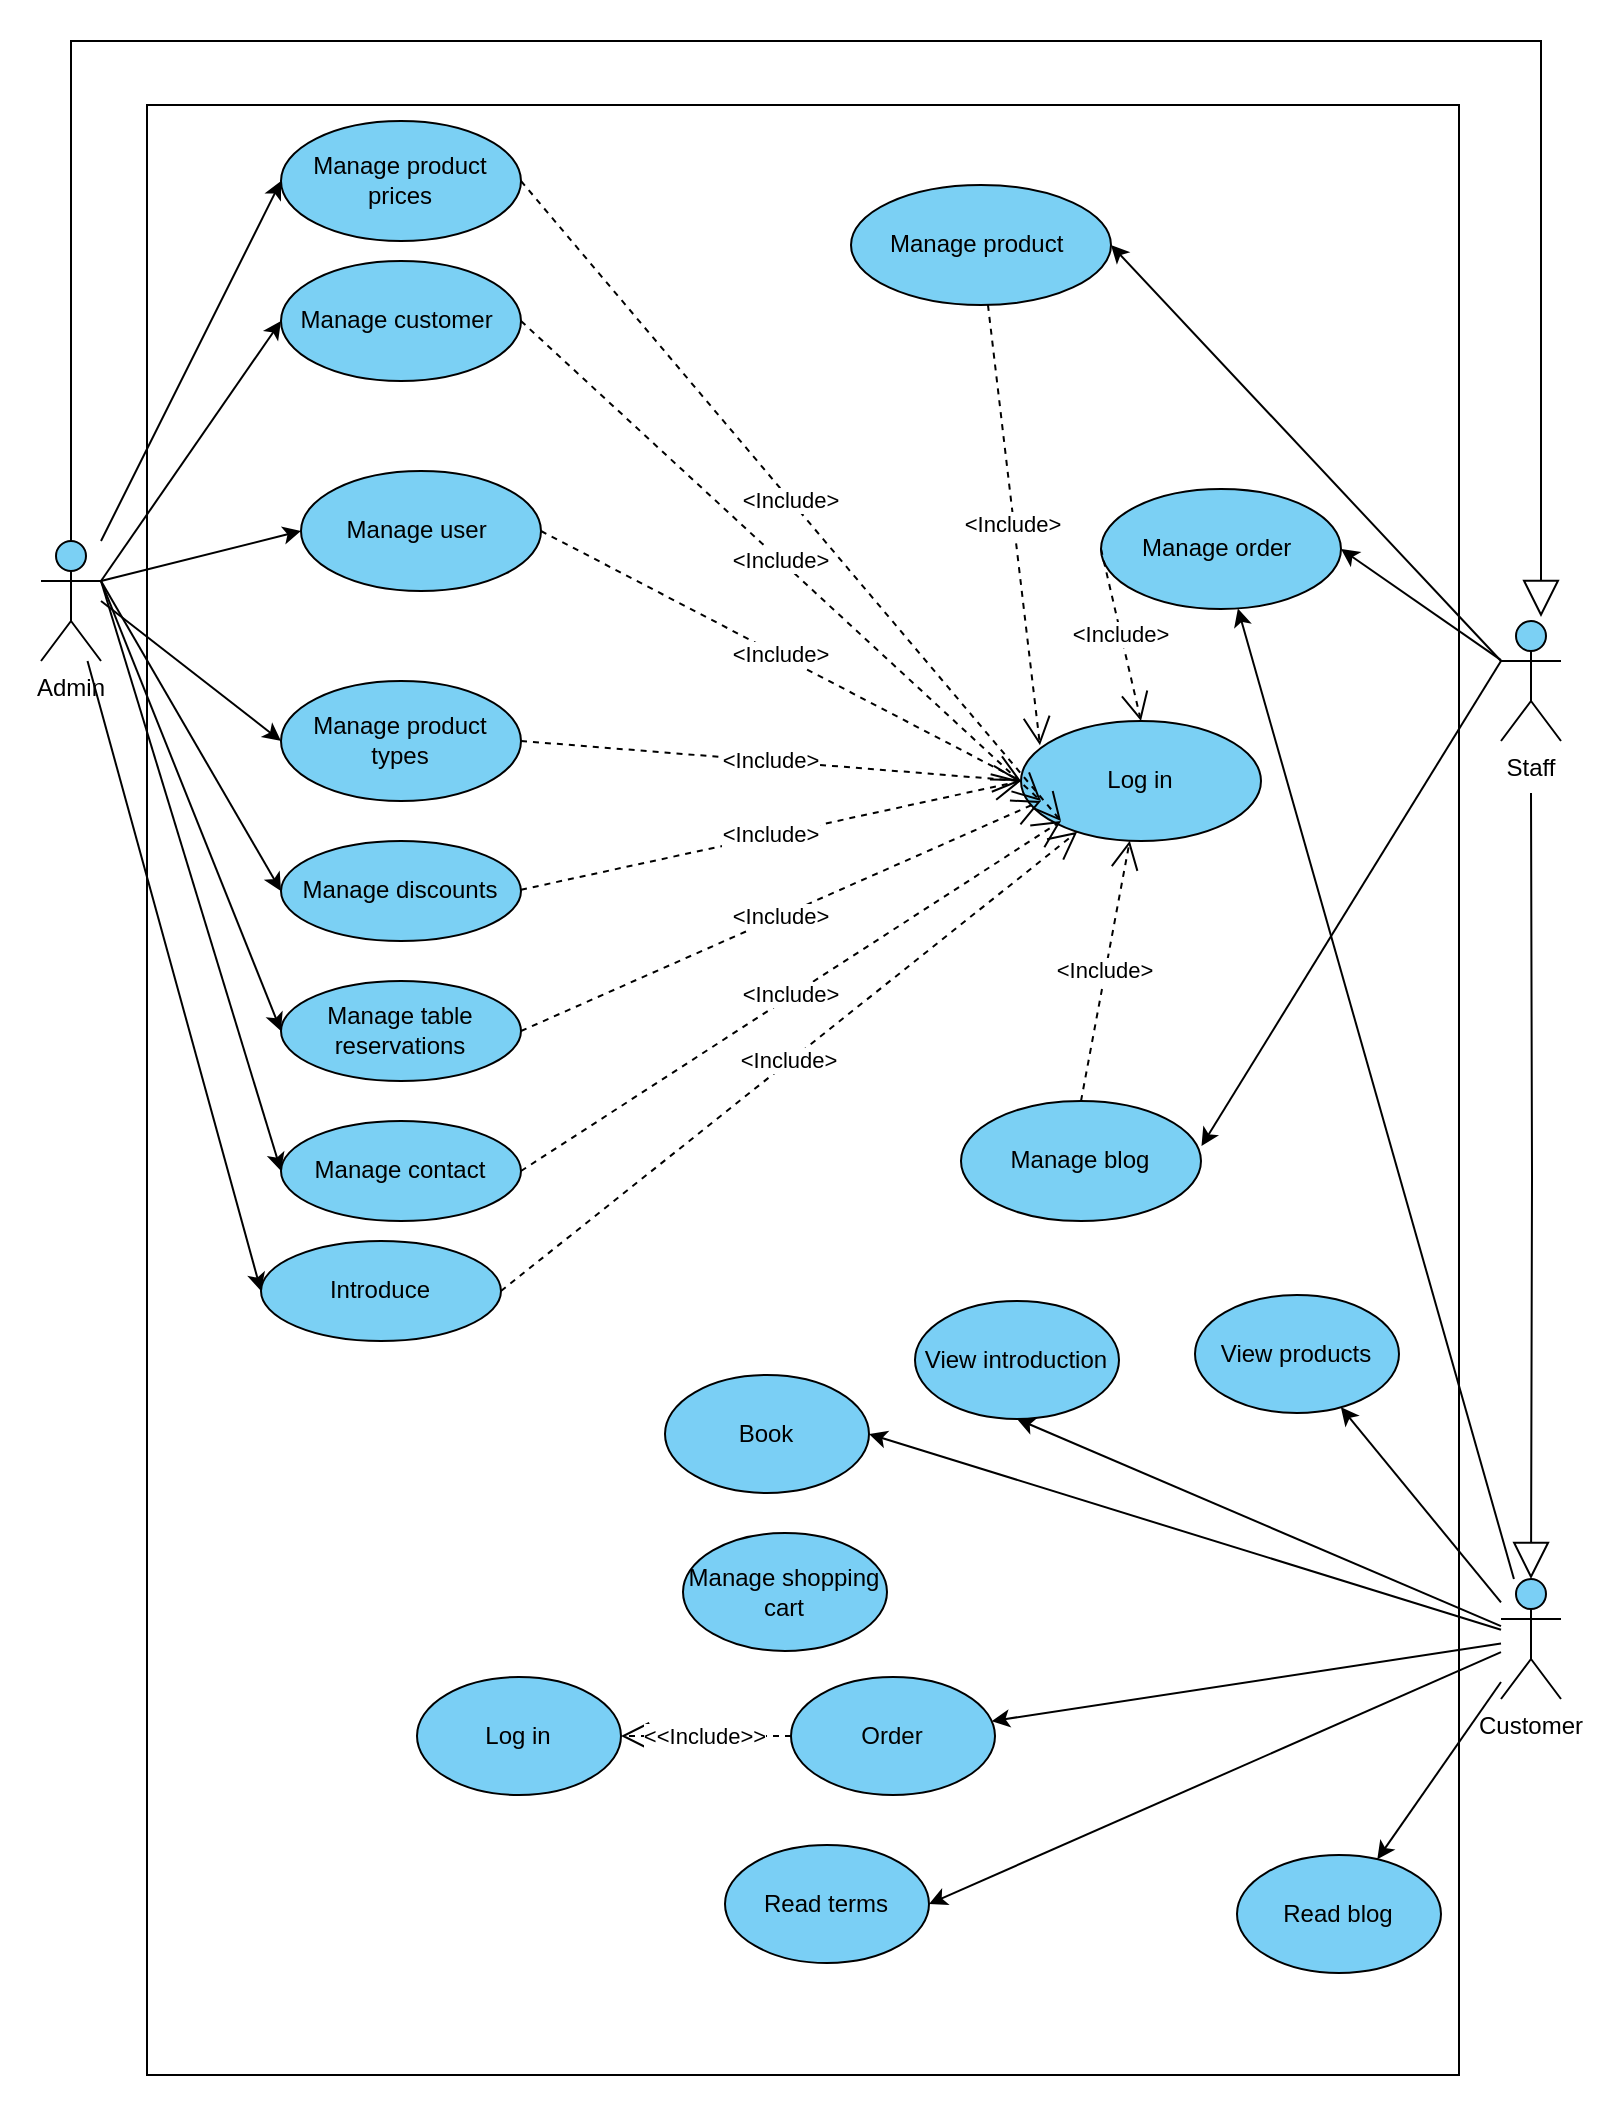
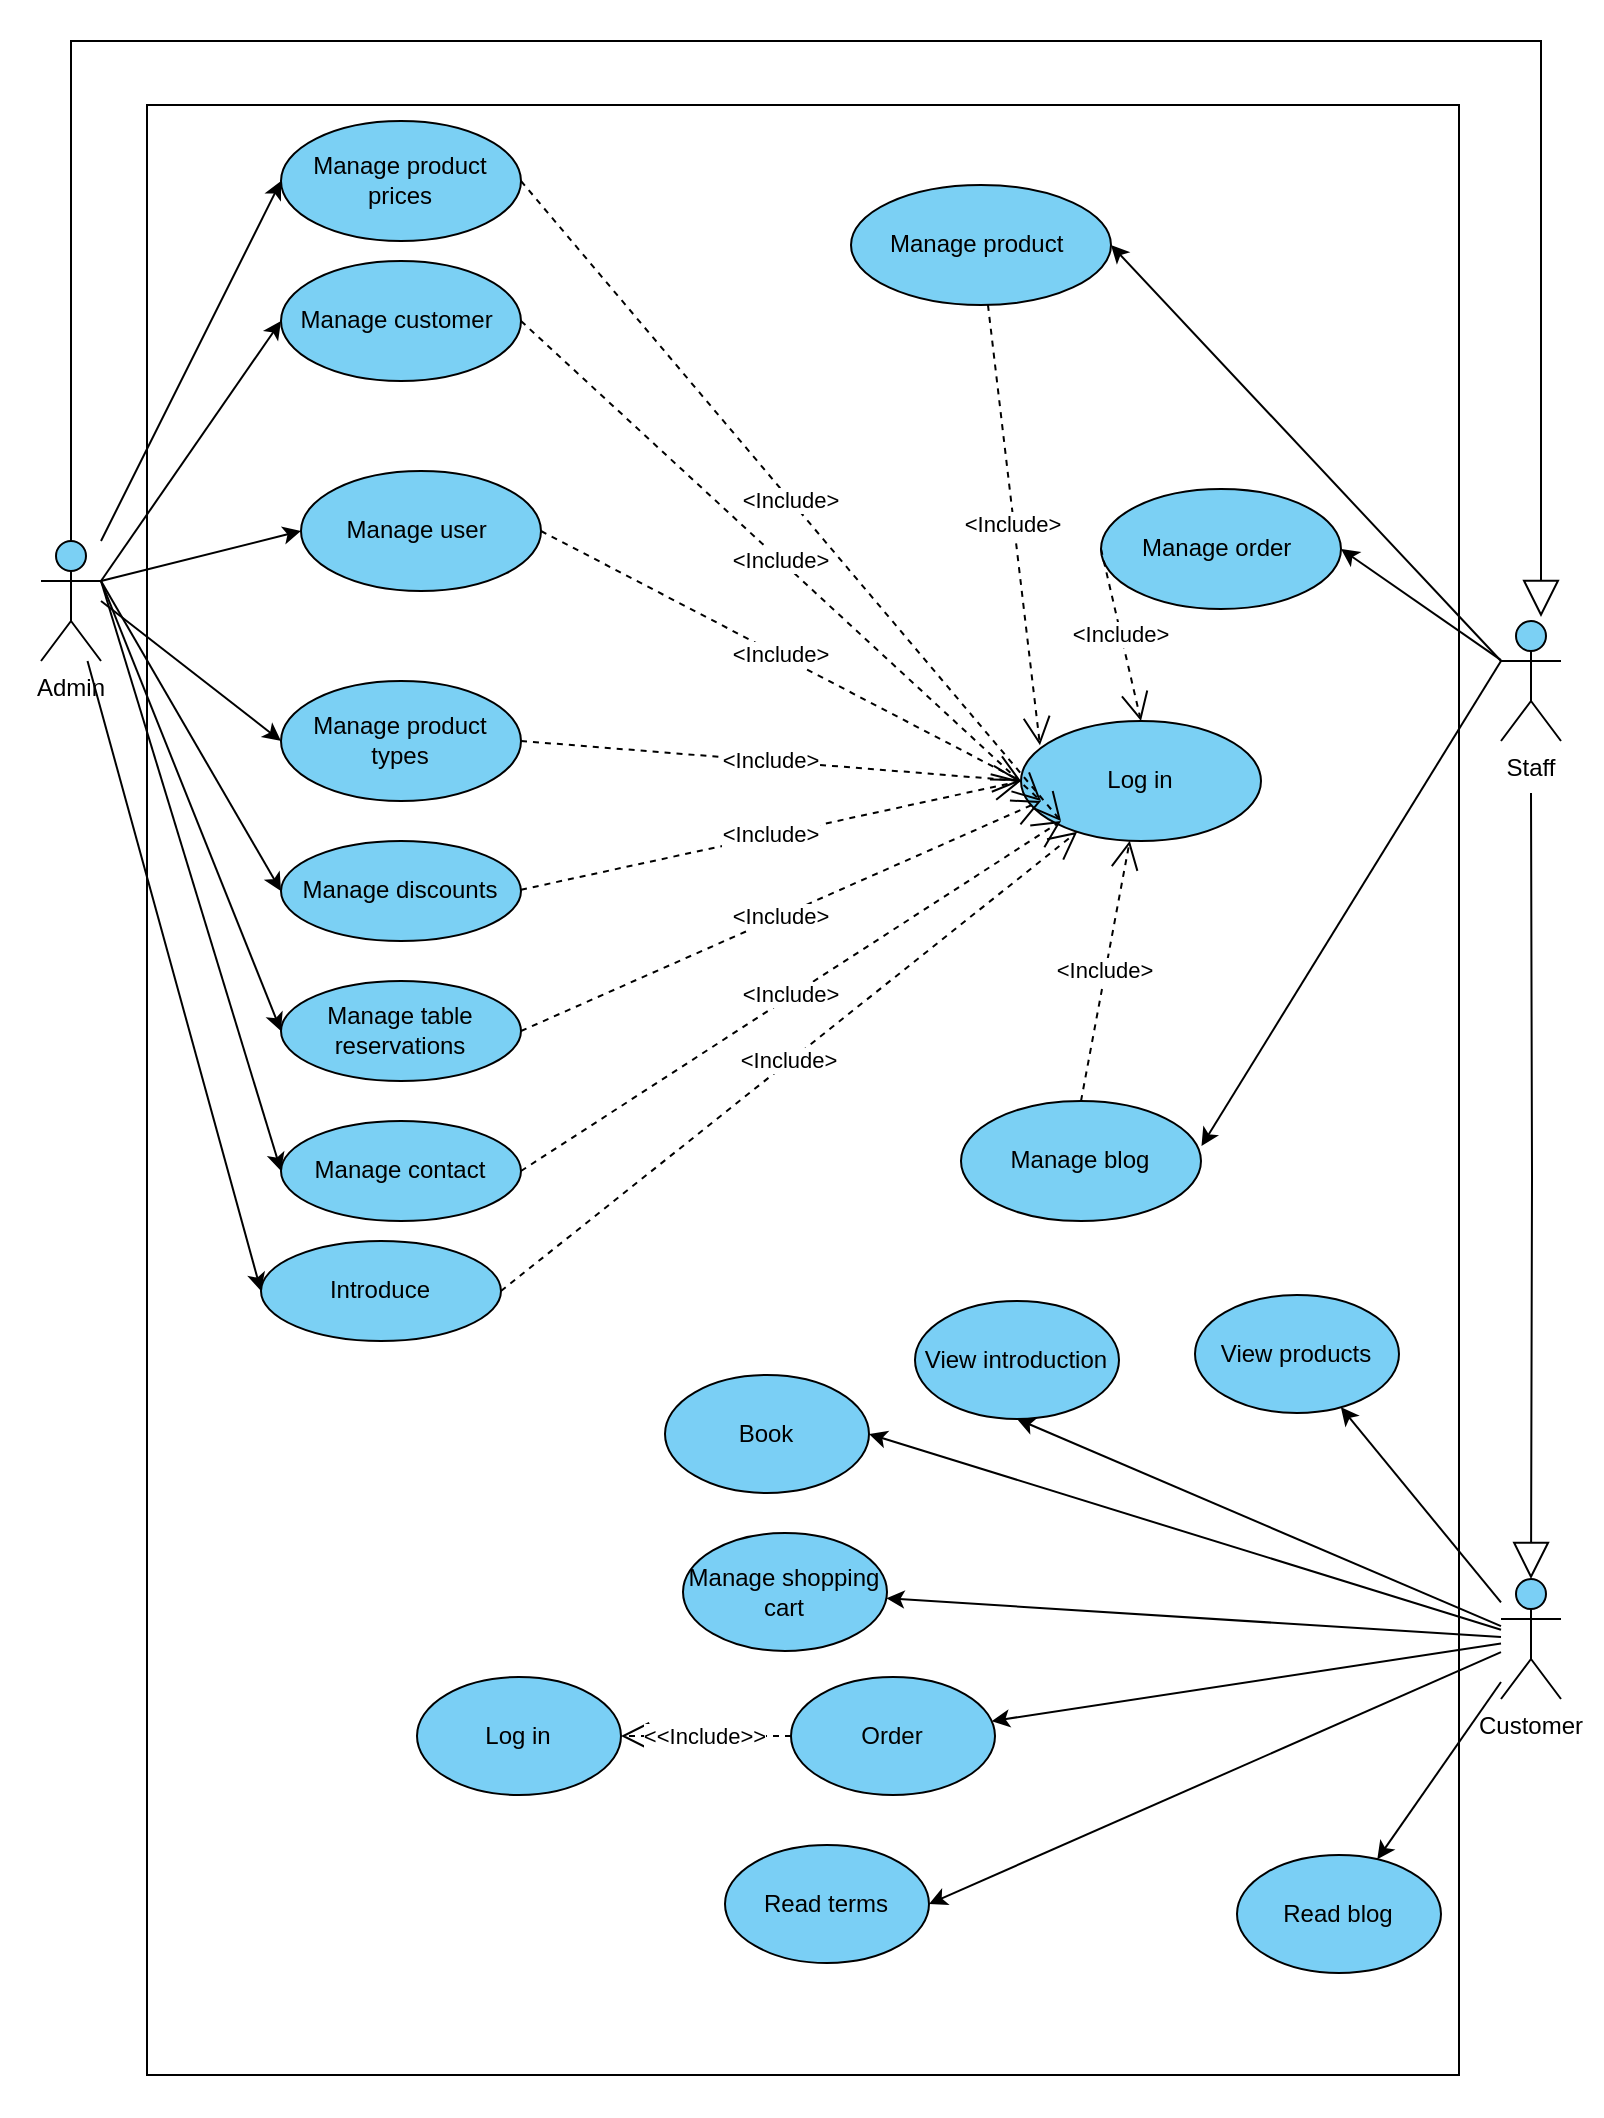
(1423, 1261) -> (1201, 1618)
